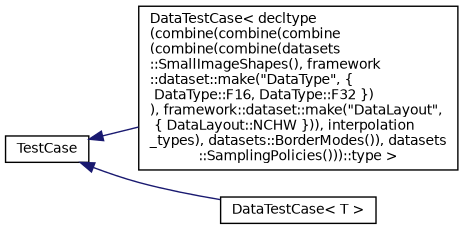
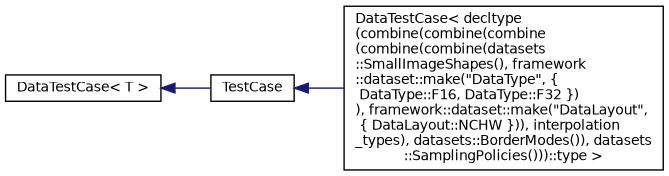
(156, 187) -> (193, 88)
